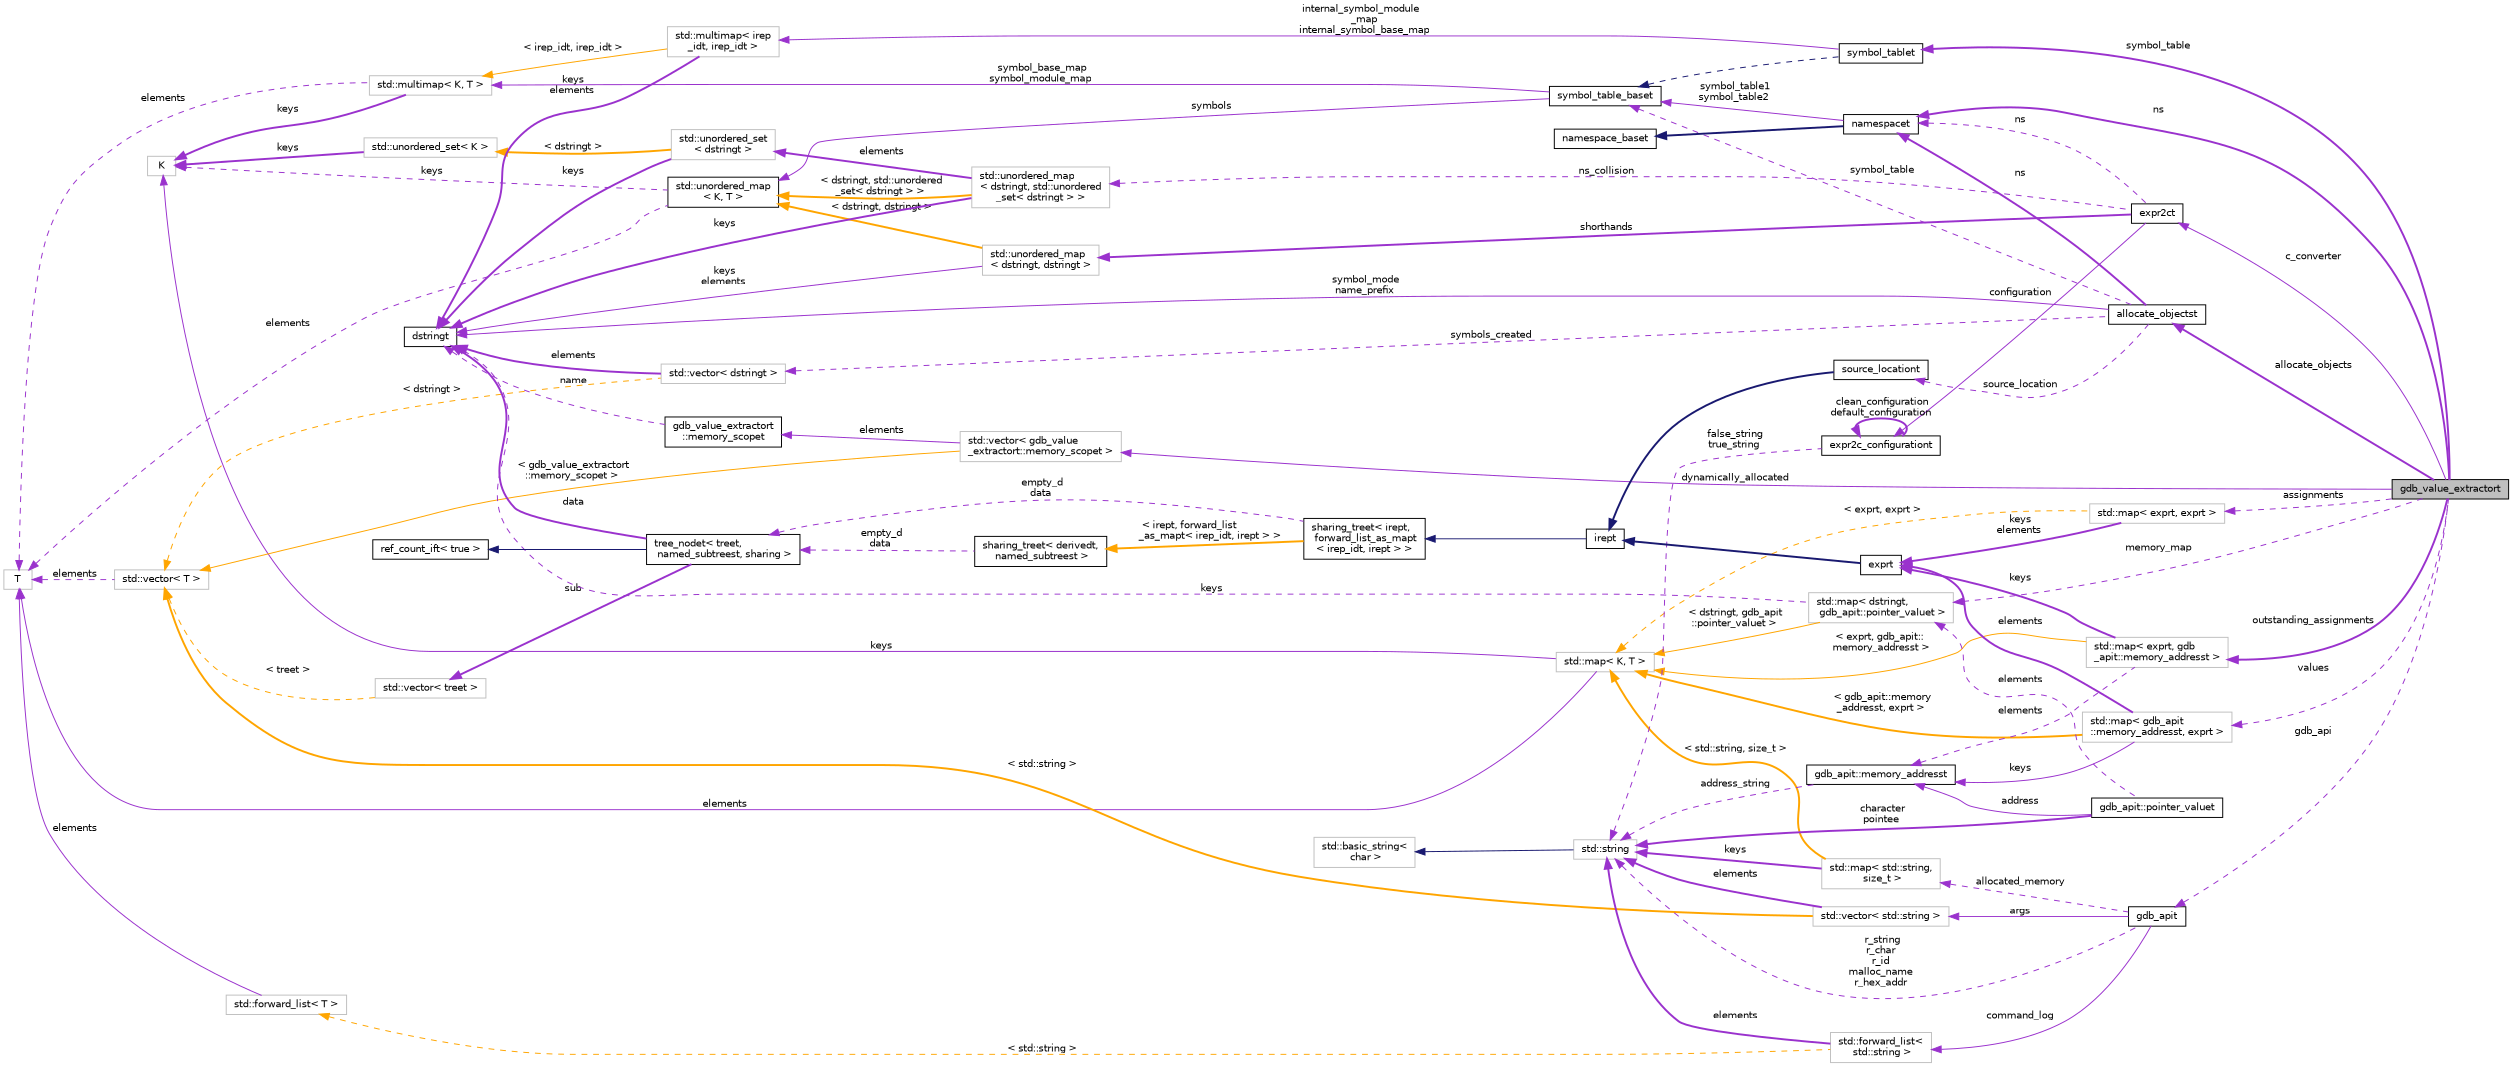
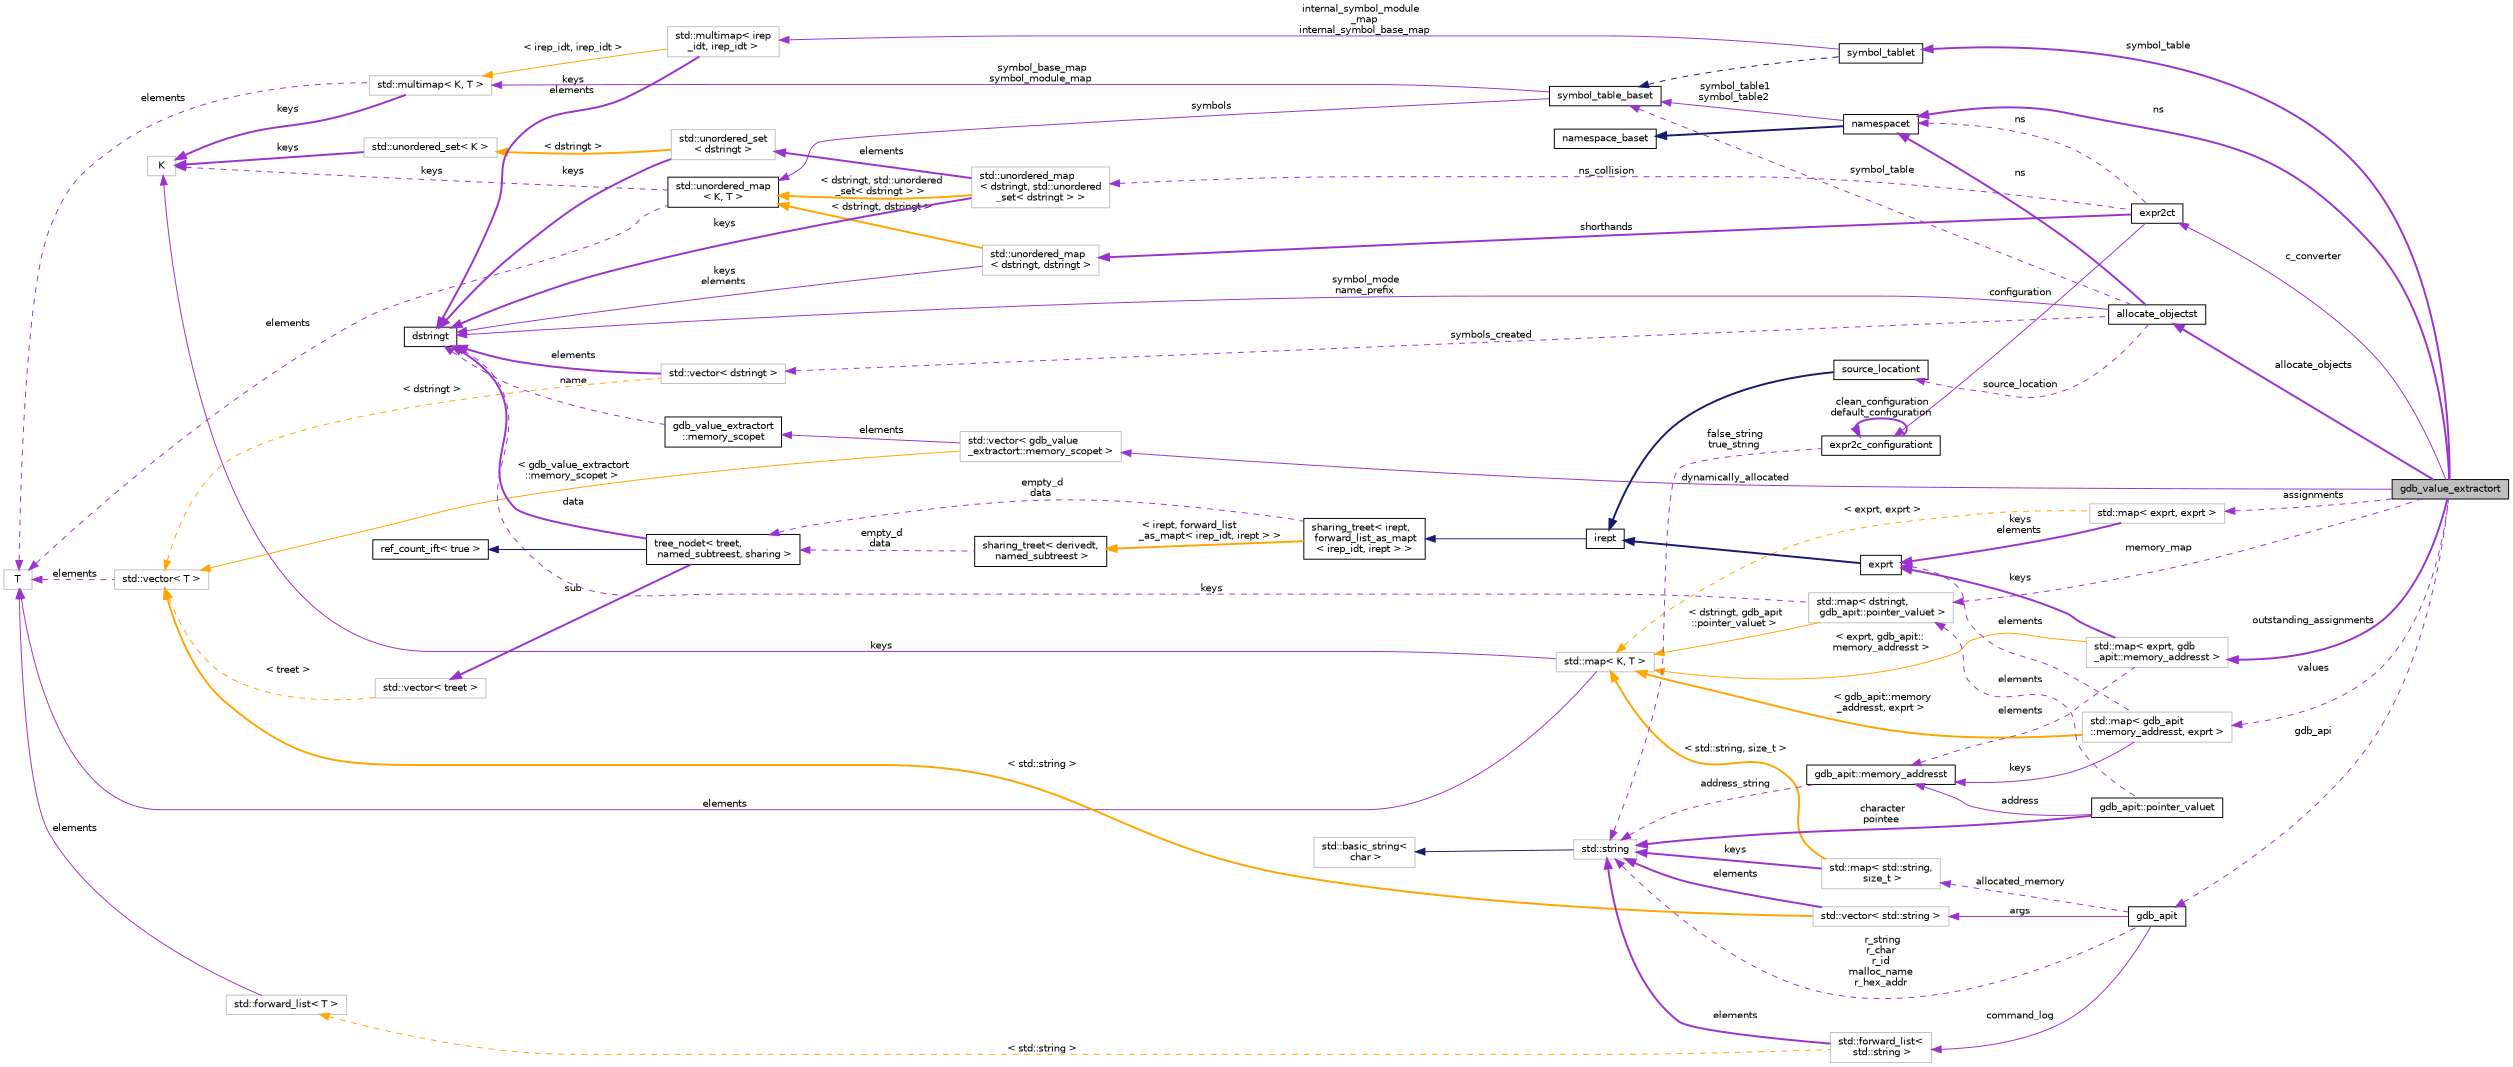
(2008, 652) -> (2008, 652)
